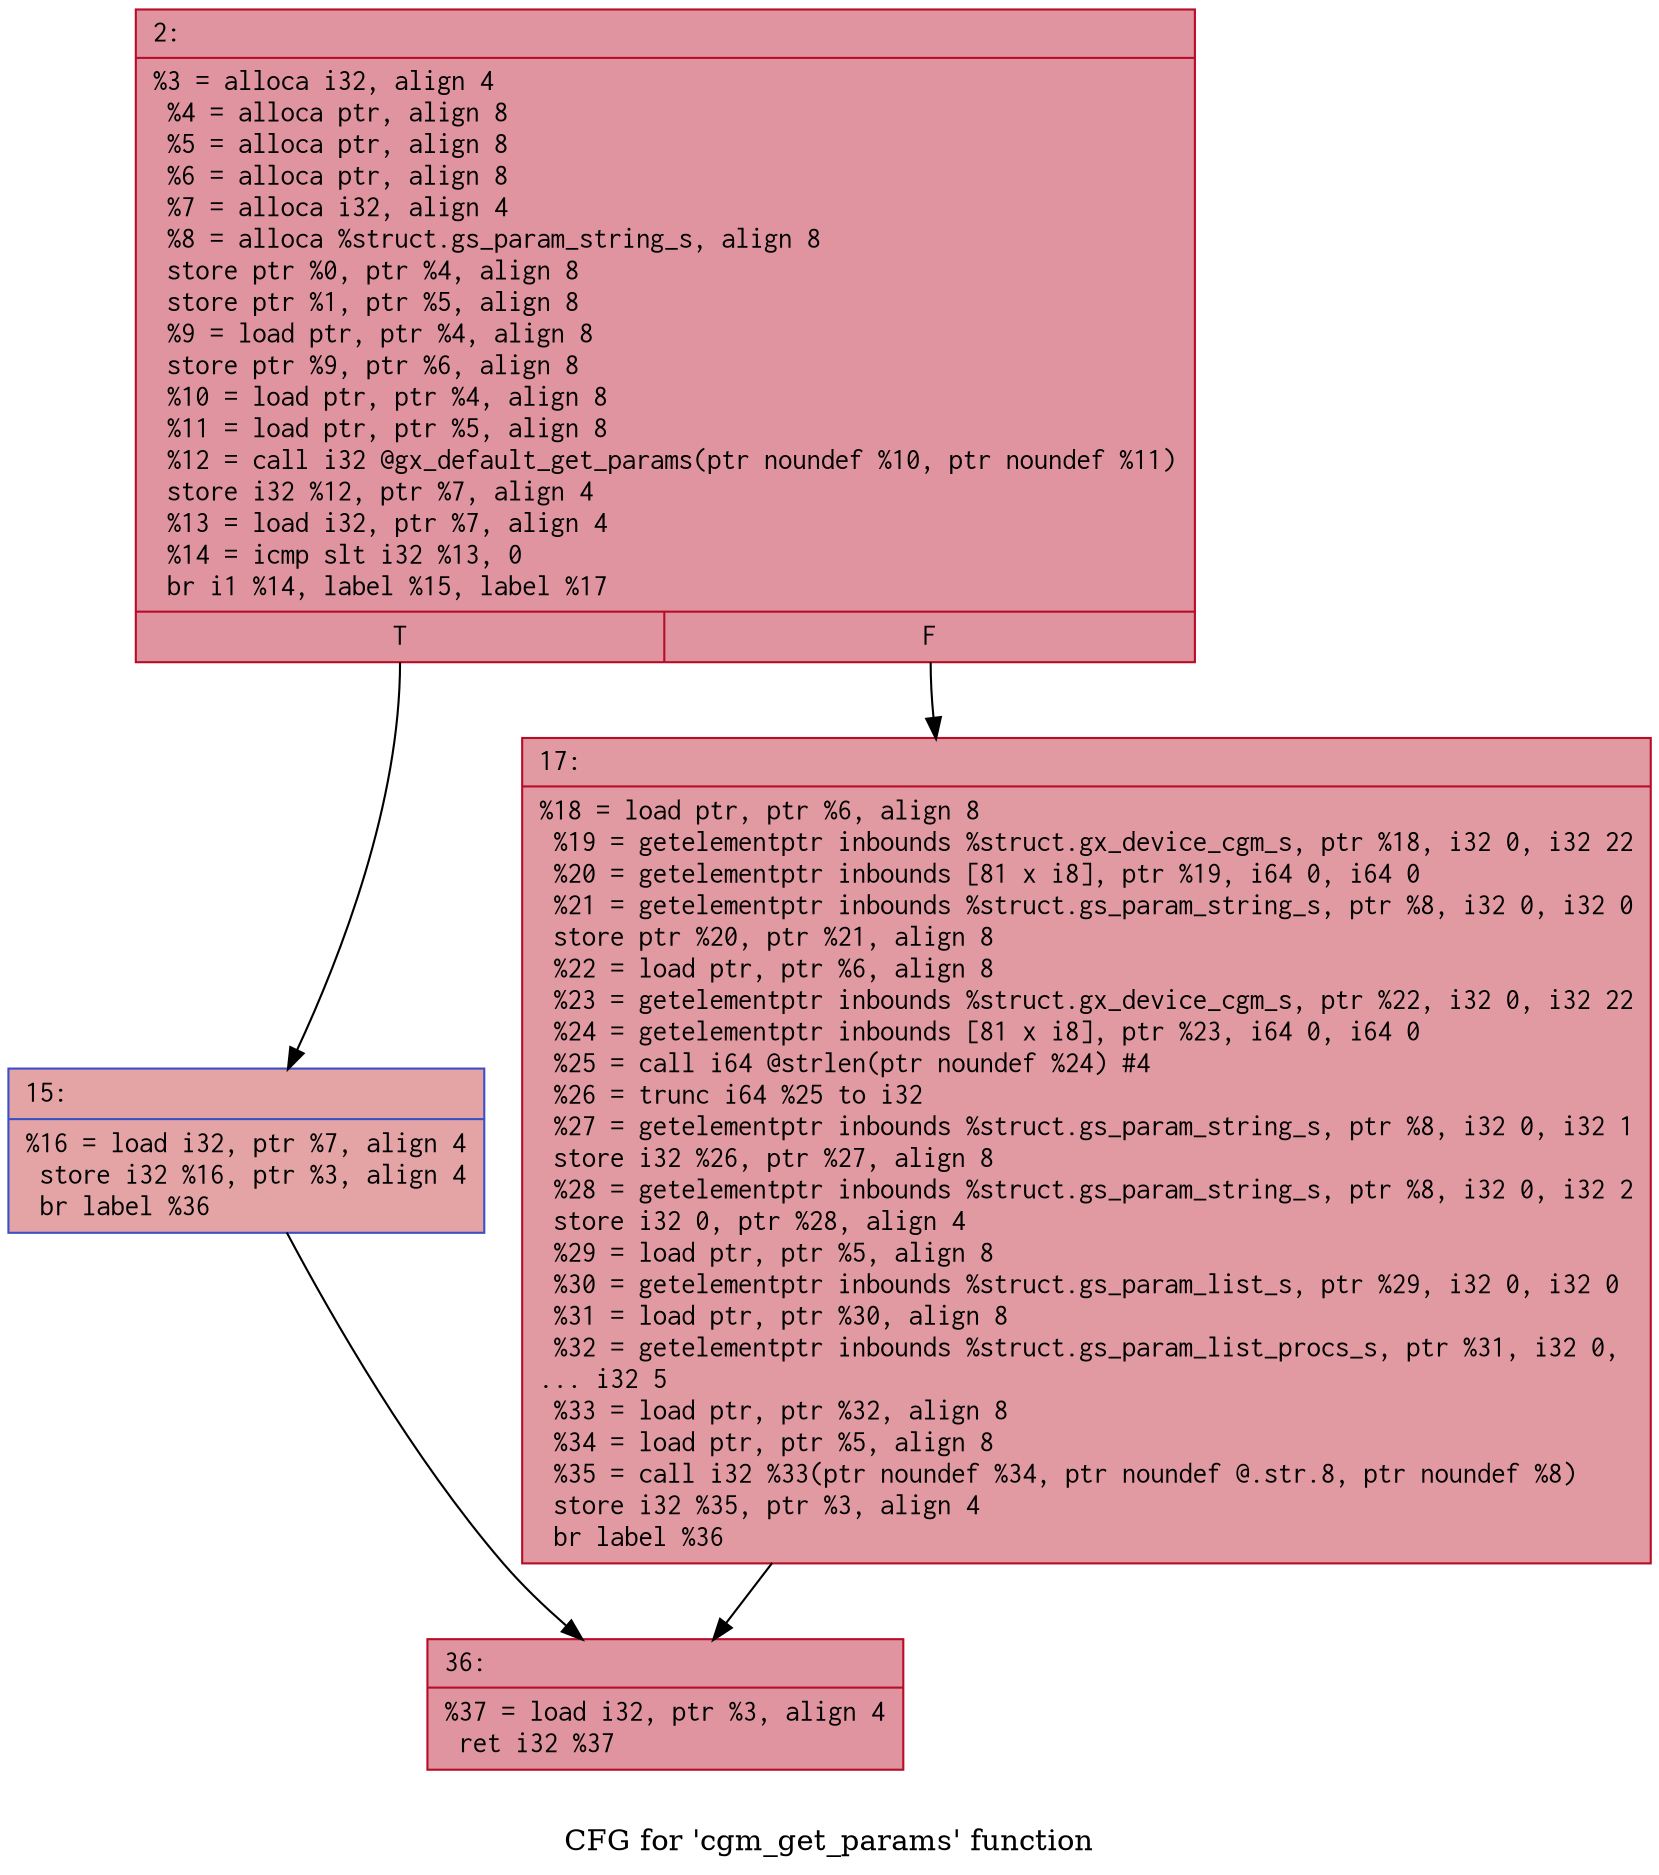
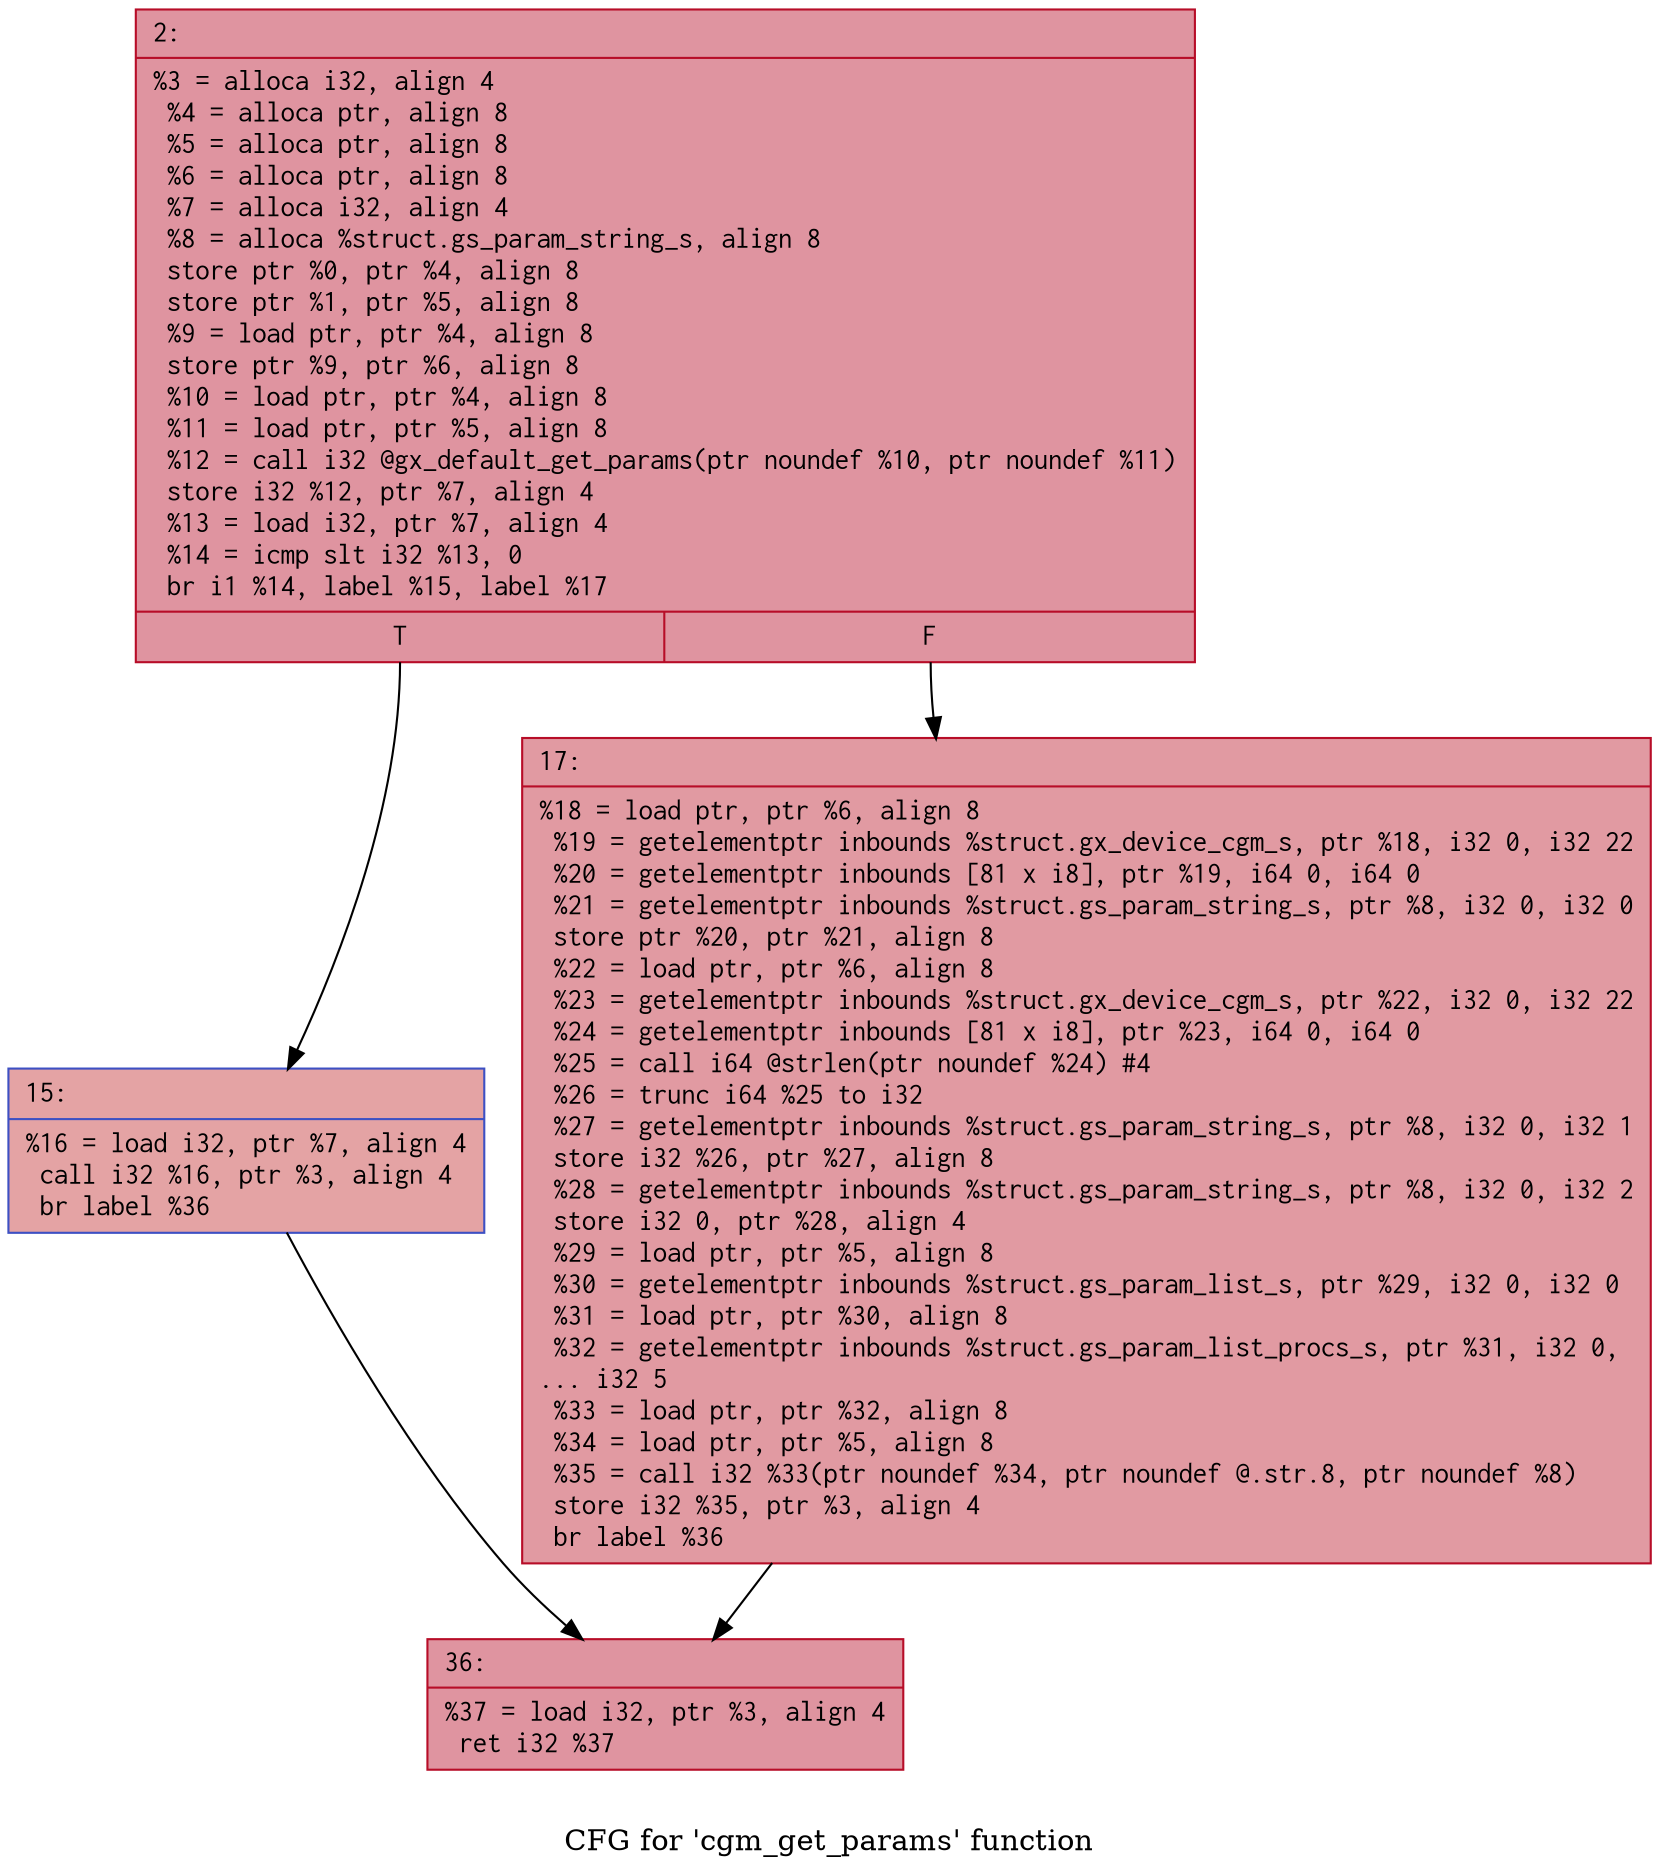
(246, 1175) -> (239, 1175)
